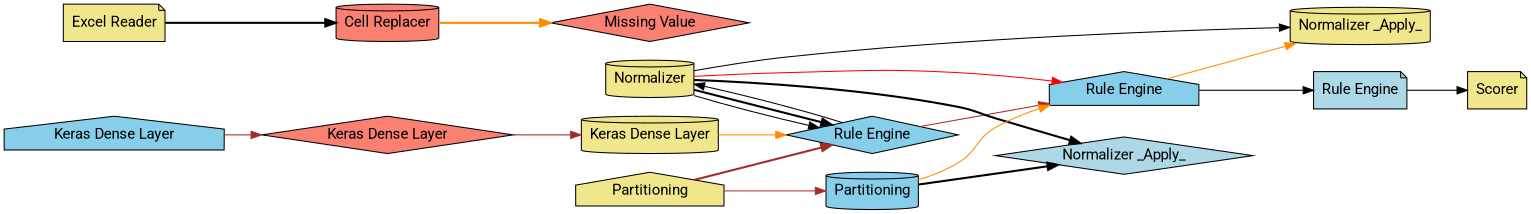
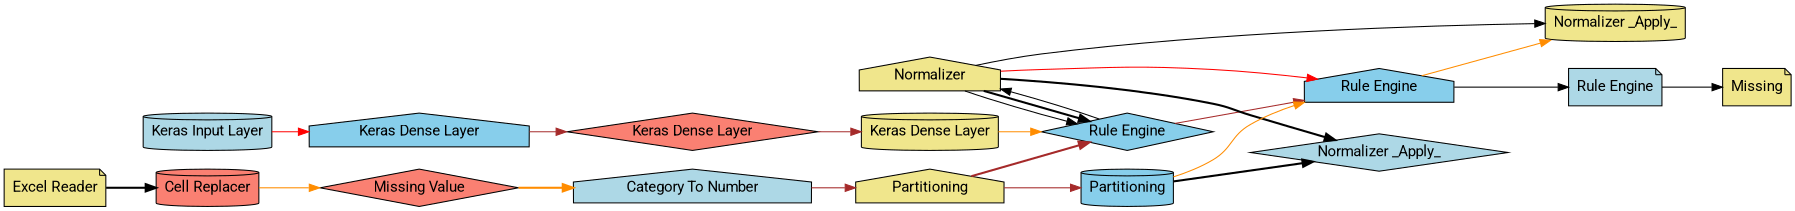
(489, 23) -> (284, 188)
(650, 79) -> (930, 76)
(1497, 90) -> (1757, 87)
none -> (208, 132)
none -> (692, 188)
